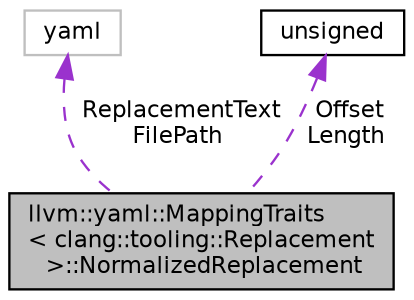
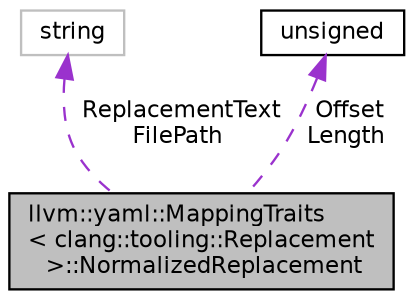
(73, 33) -> (73, 33)
